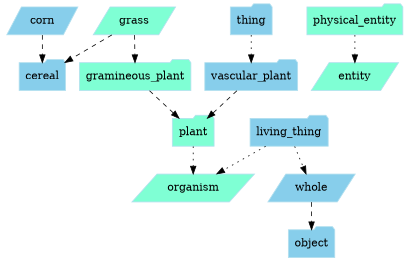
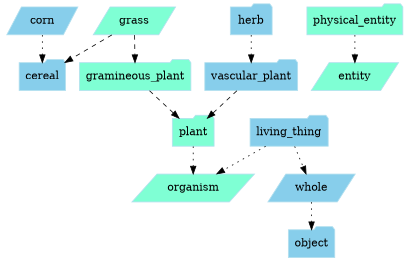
(251, 21) -> (251, 21)
(42, 45) -> (42, 45)
(312, 212) -> (312, 212)
